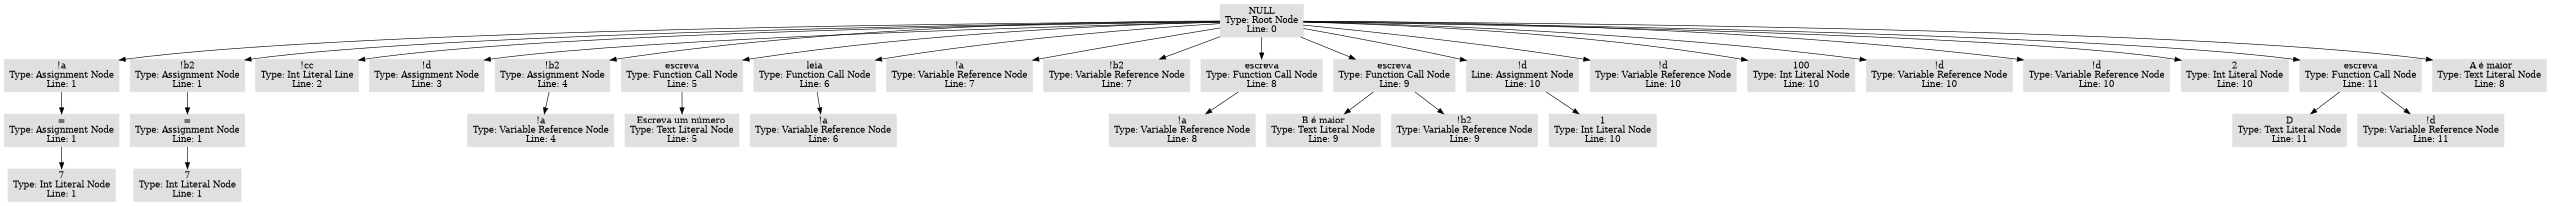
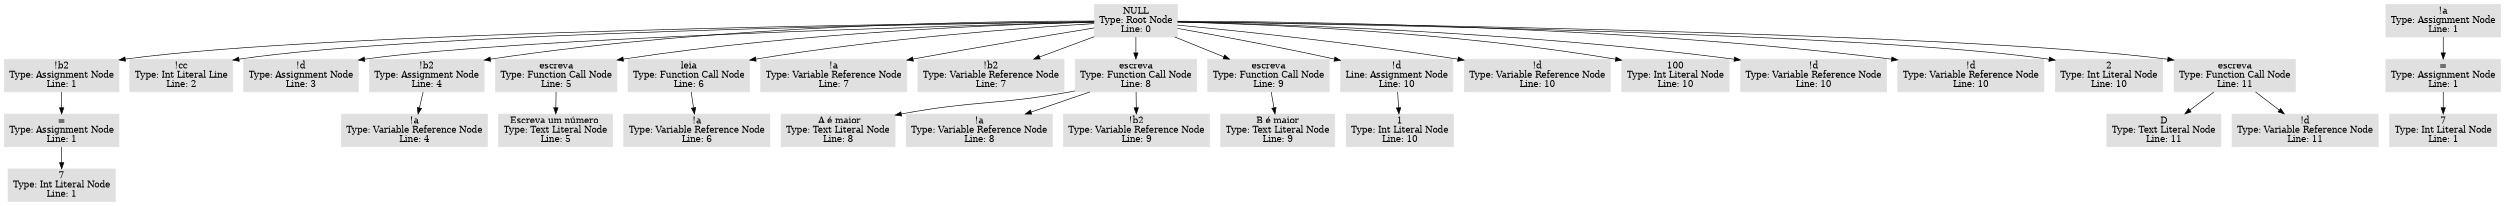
(1865, 29) -> (988, 103)
(590, 32) -> none
(1427, 101) -> (1136, 100)
